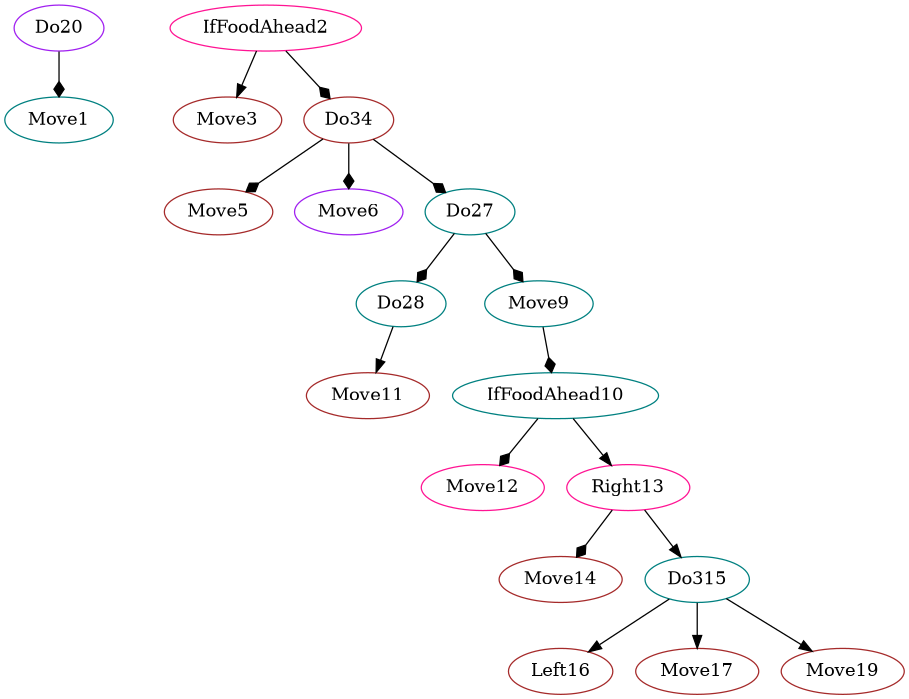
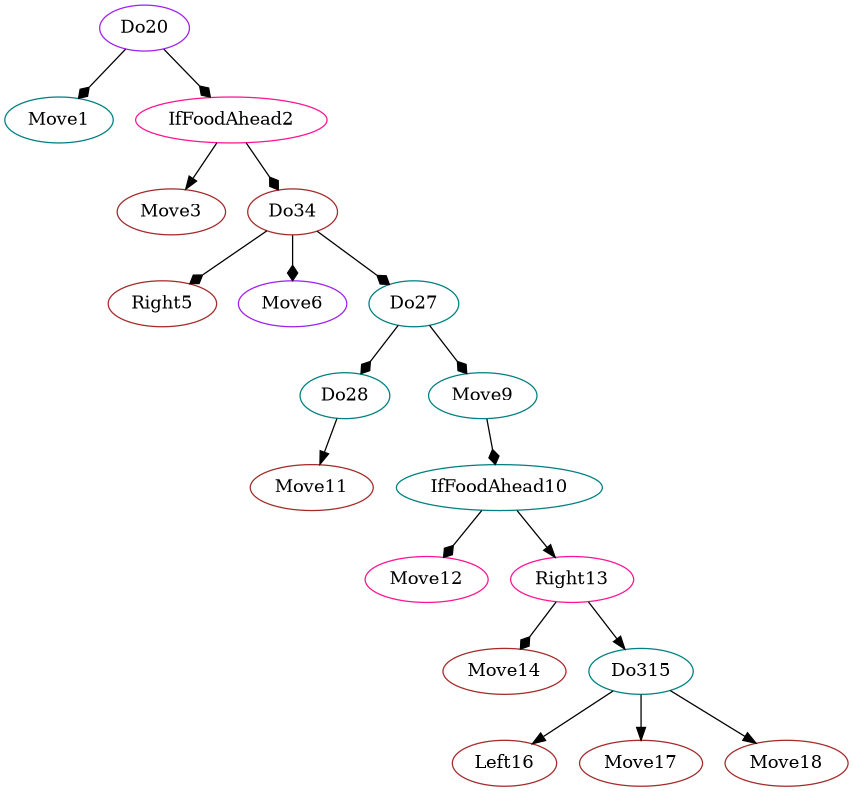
none -> (182, 67)
(219, 212) -> (162, 304)
(843, 671) -> (787, 763)
